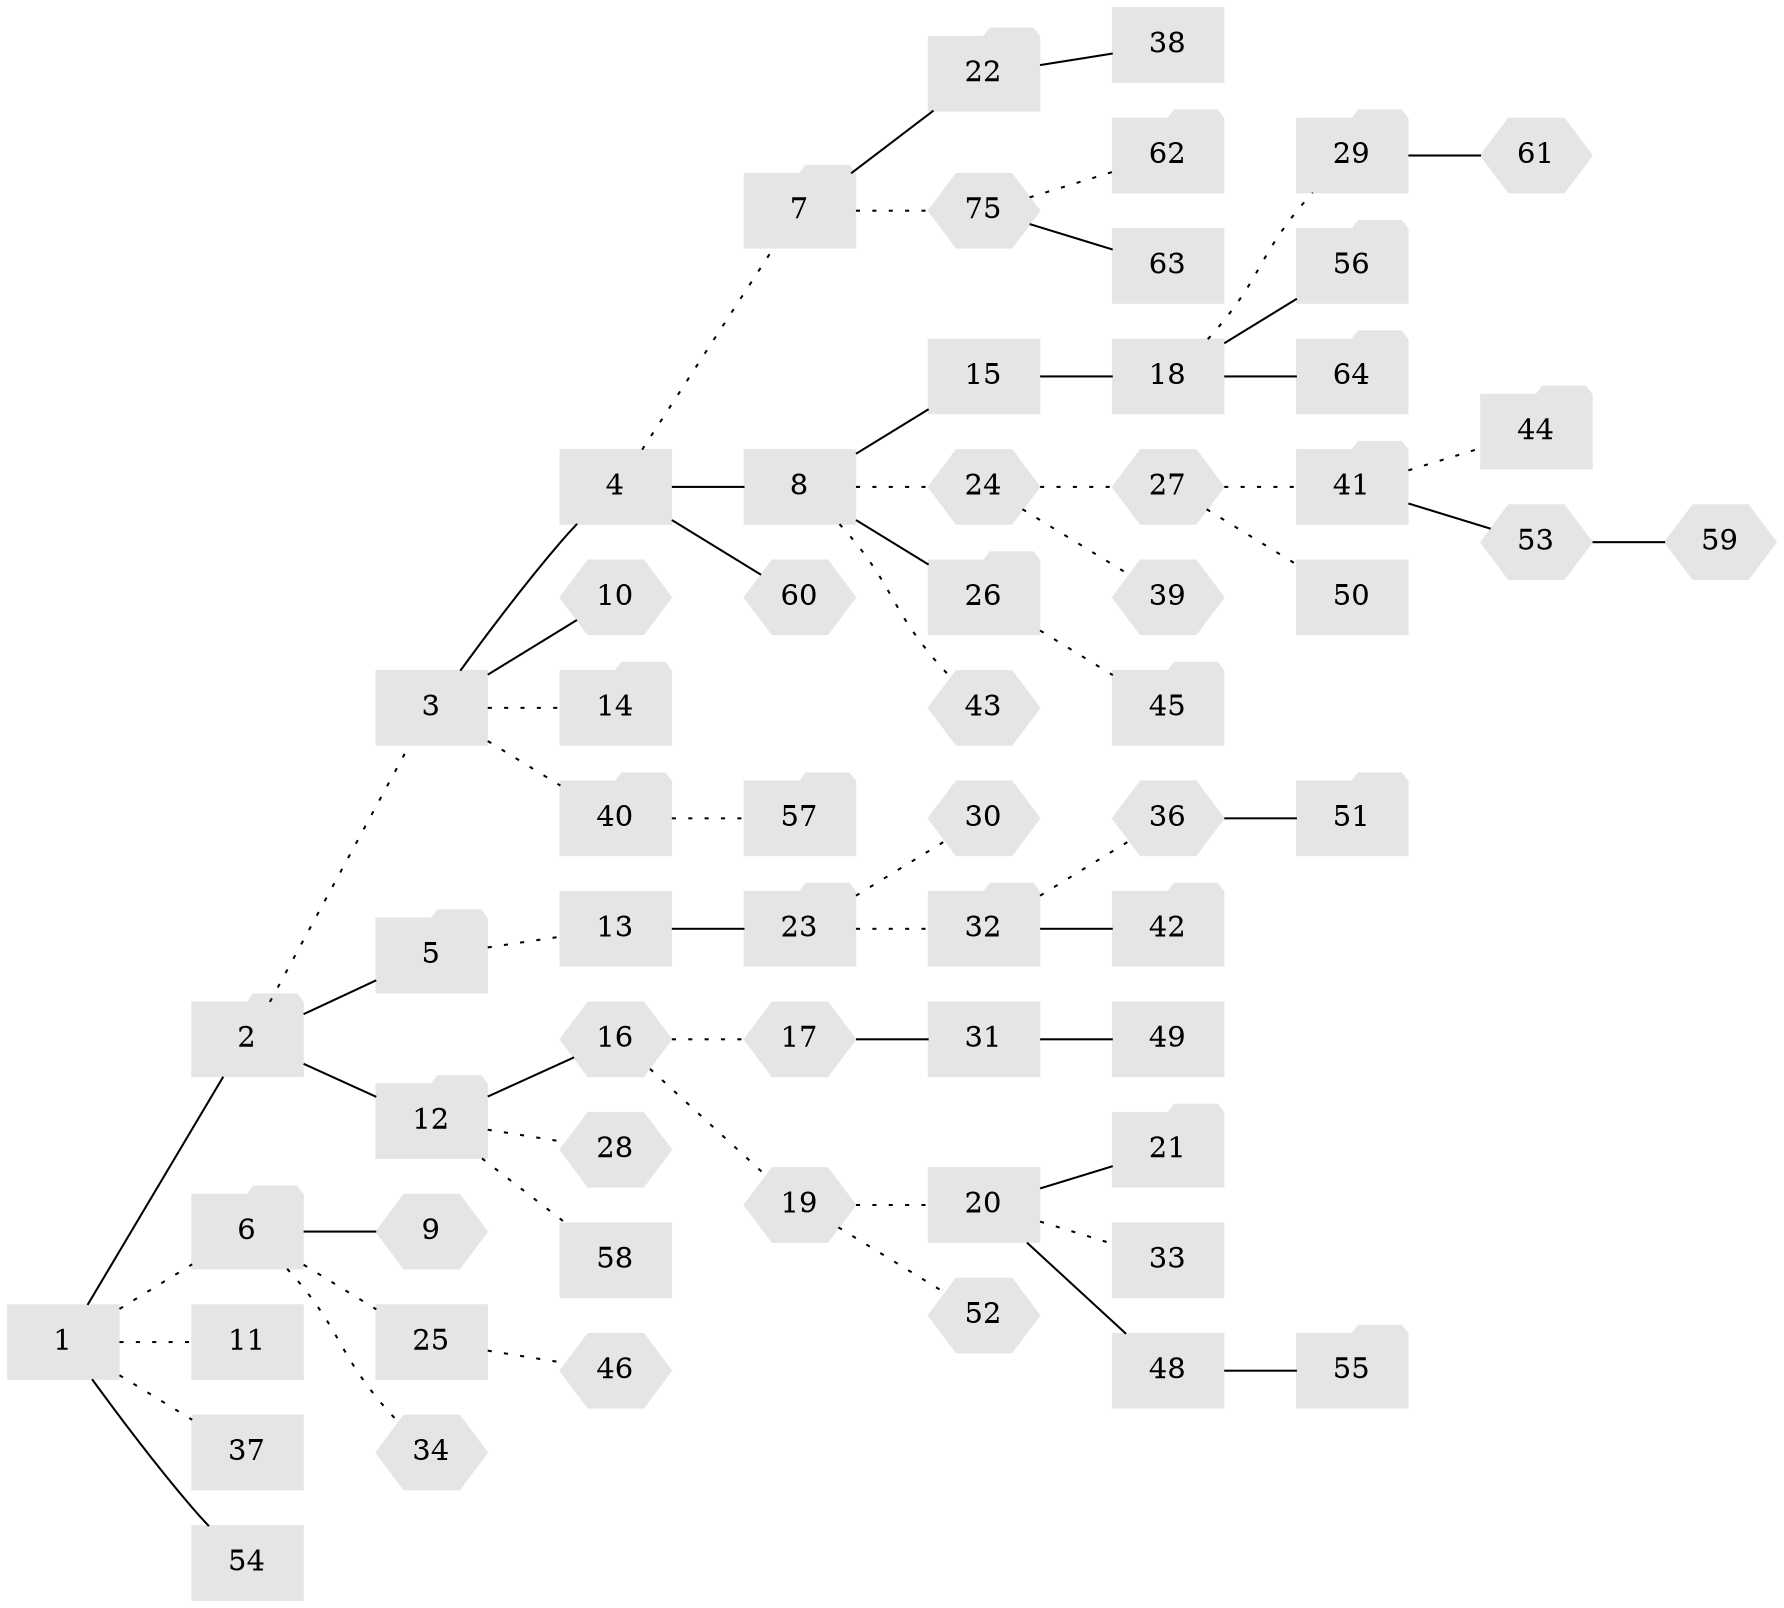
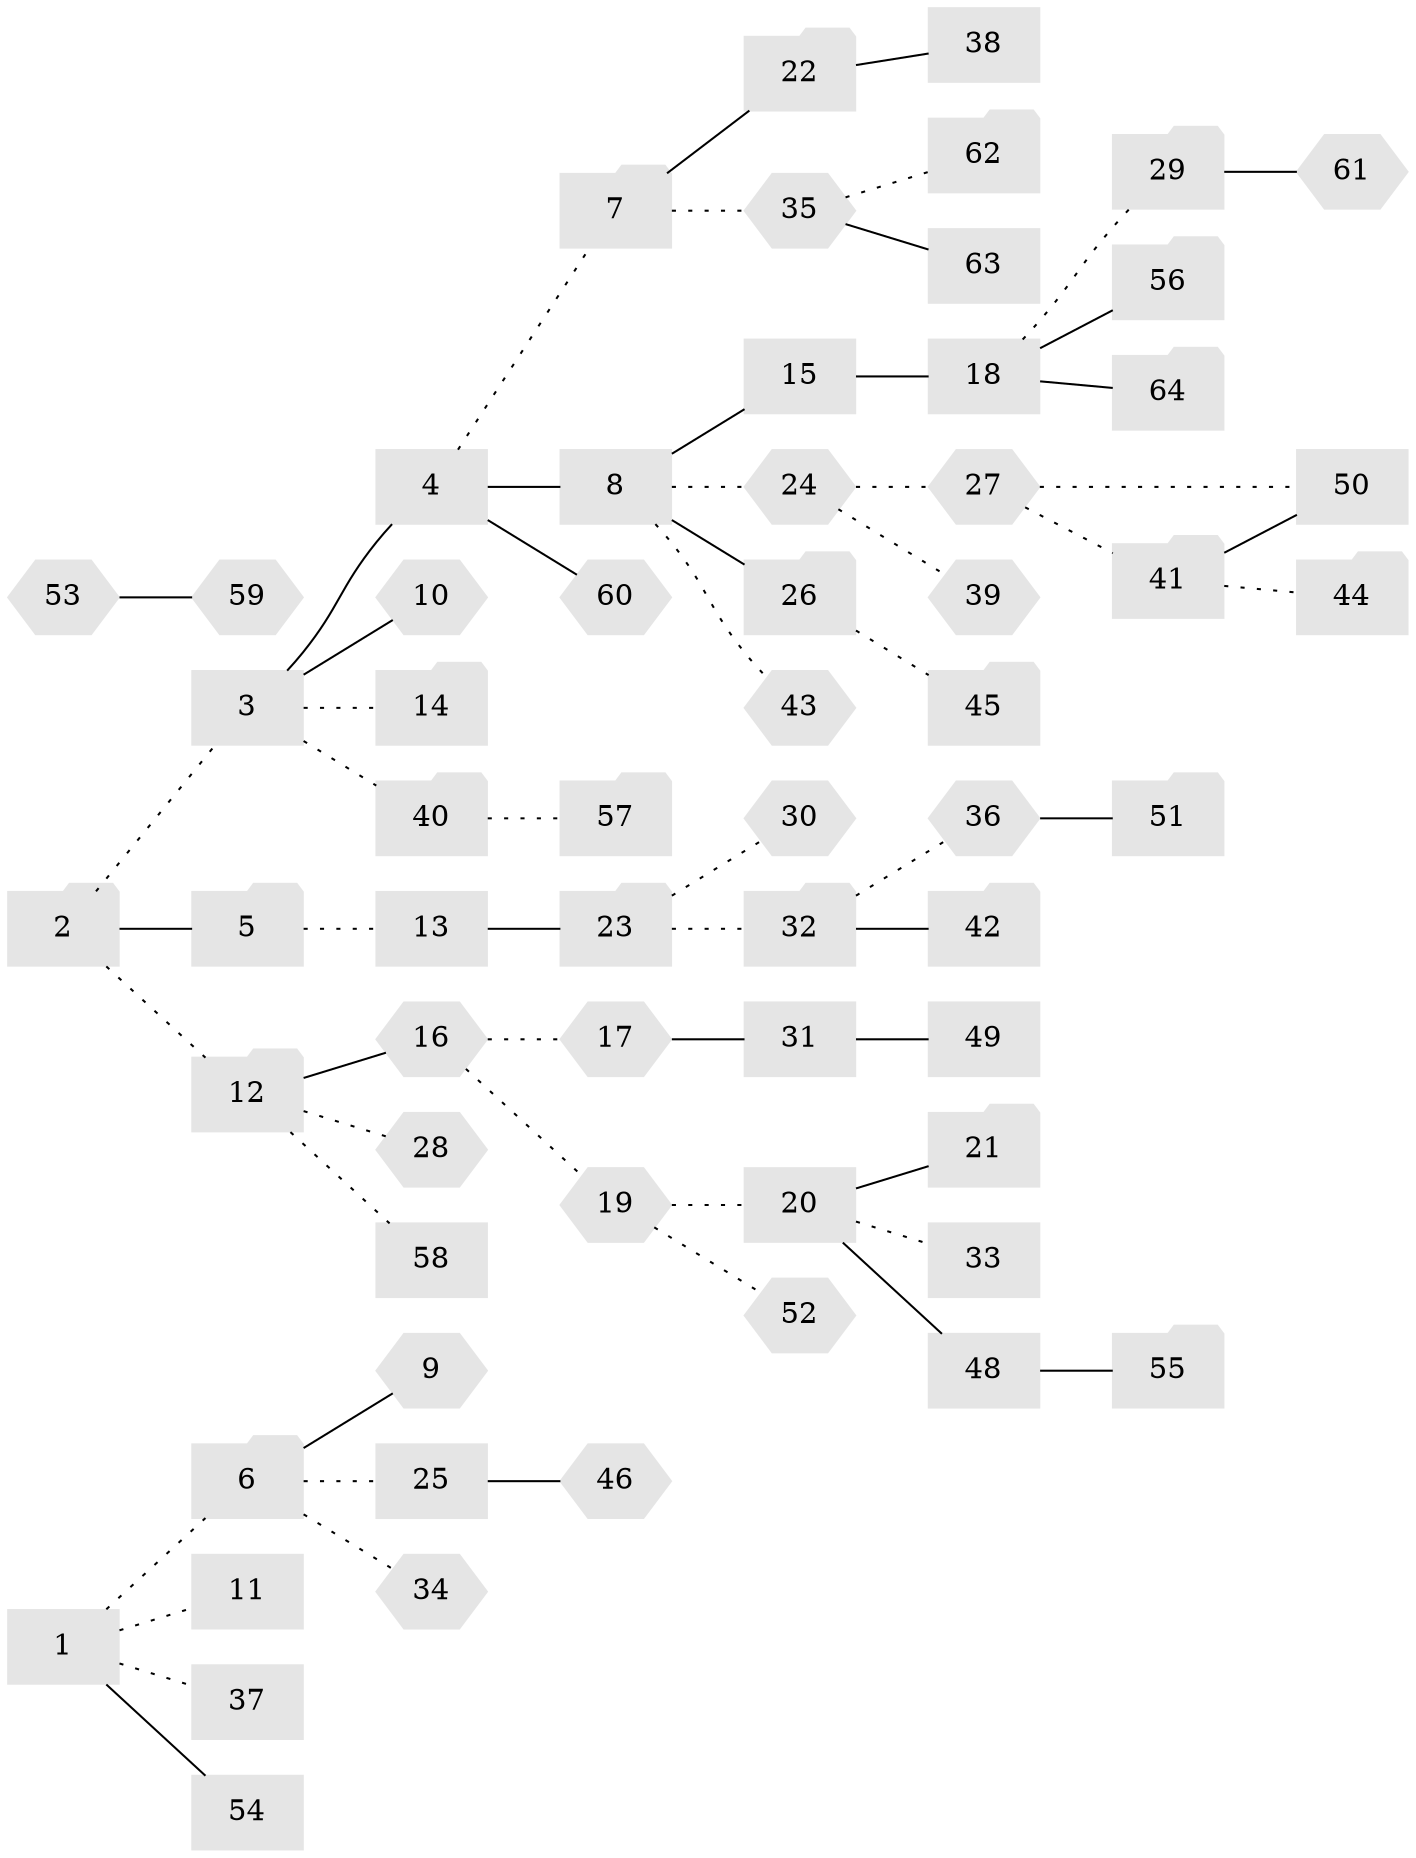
(984, 211) -> (800, 211)
(1450, 516) -> (1261, 534)
(340, 1080) -> (156, 1012)
(155, 1191) -> none
(527, 1357) -> (524, 1481)
